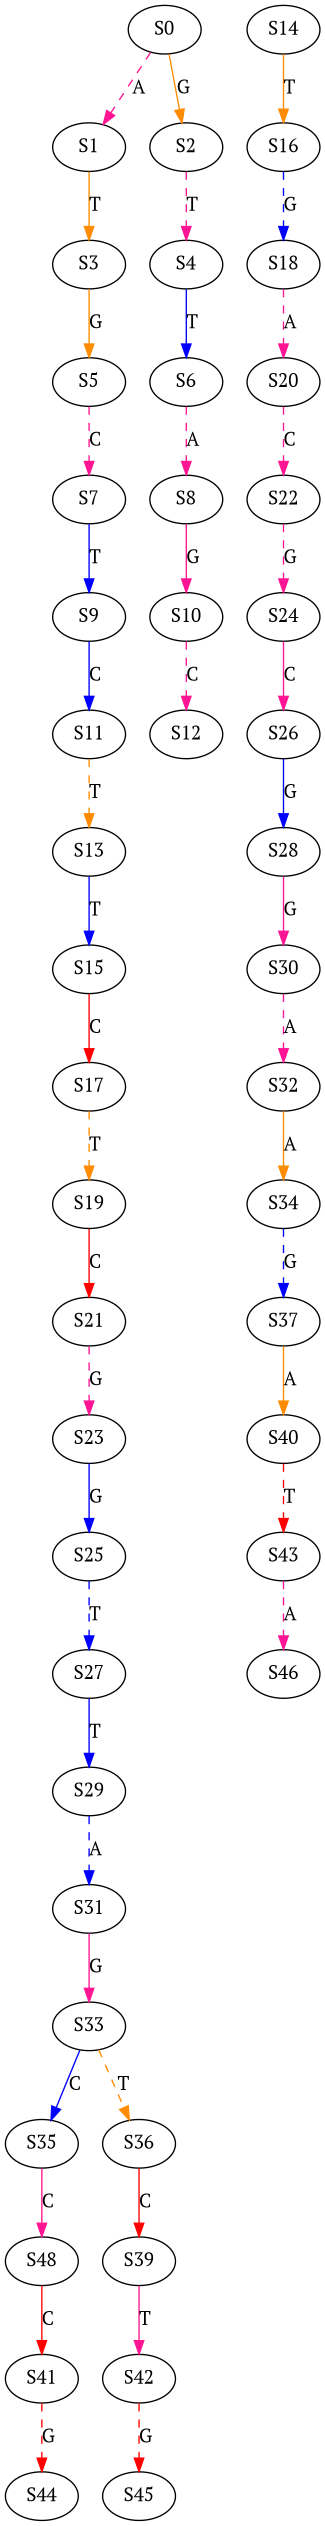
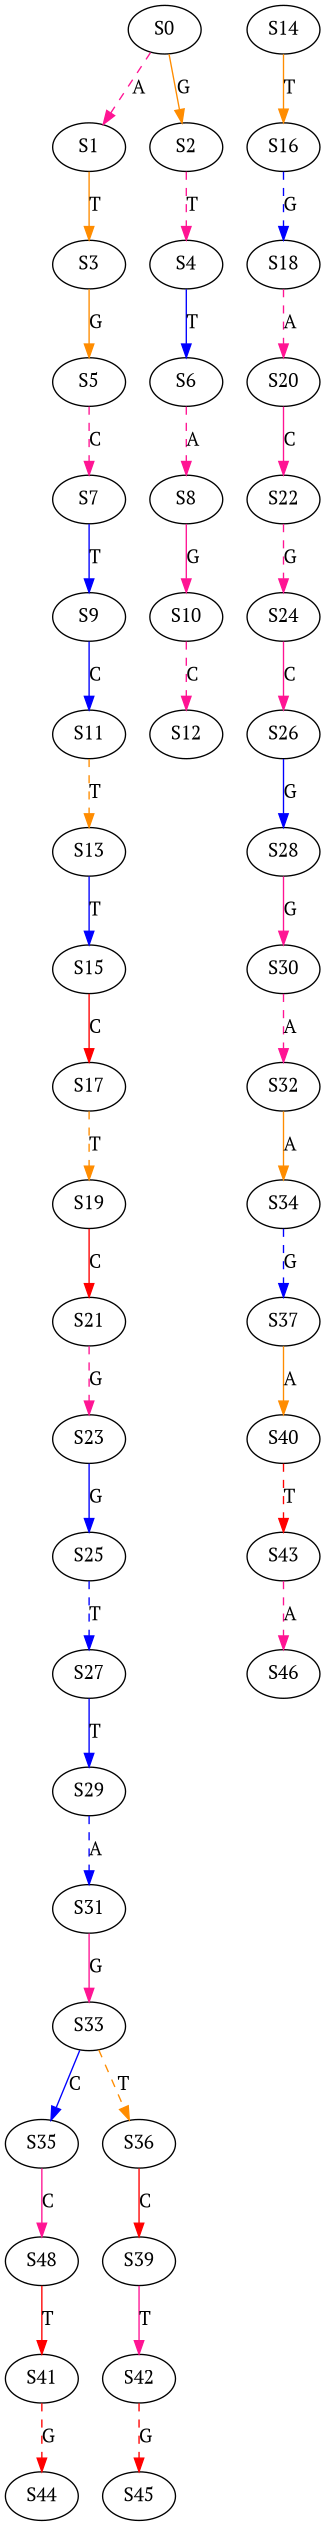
(284, 434) -> (284, 434)
(49, 2320) -> (49, 2320)
